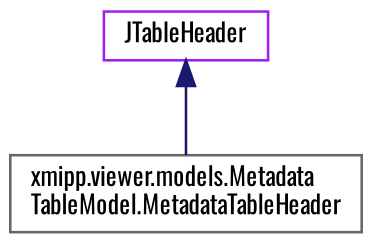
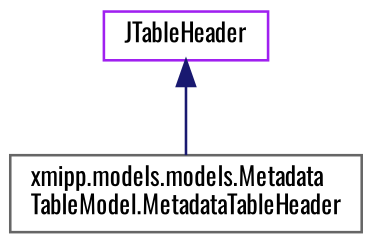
(186, 194) -> (186, 194)
